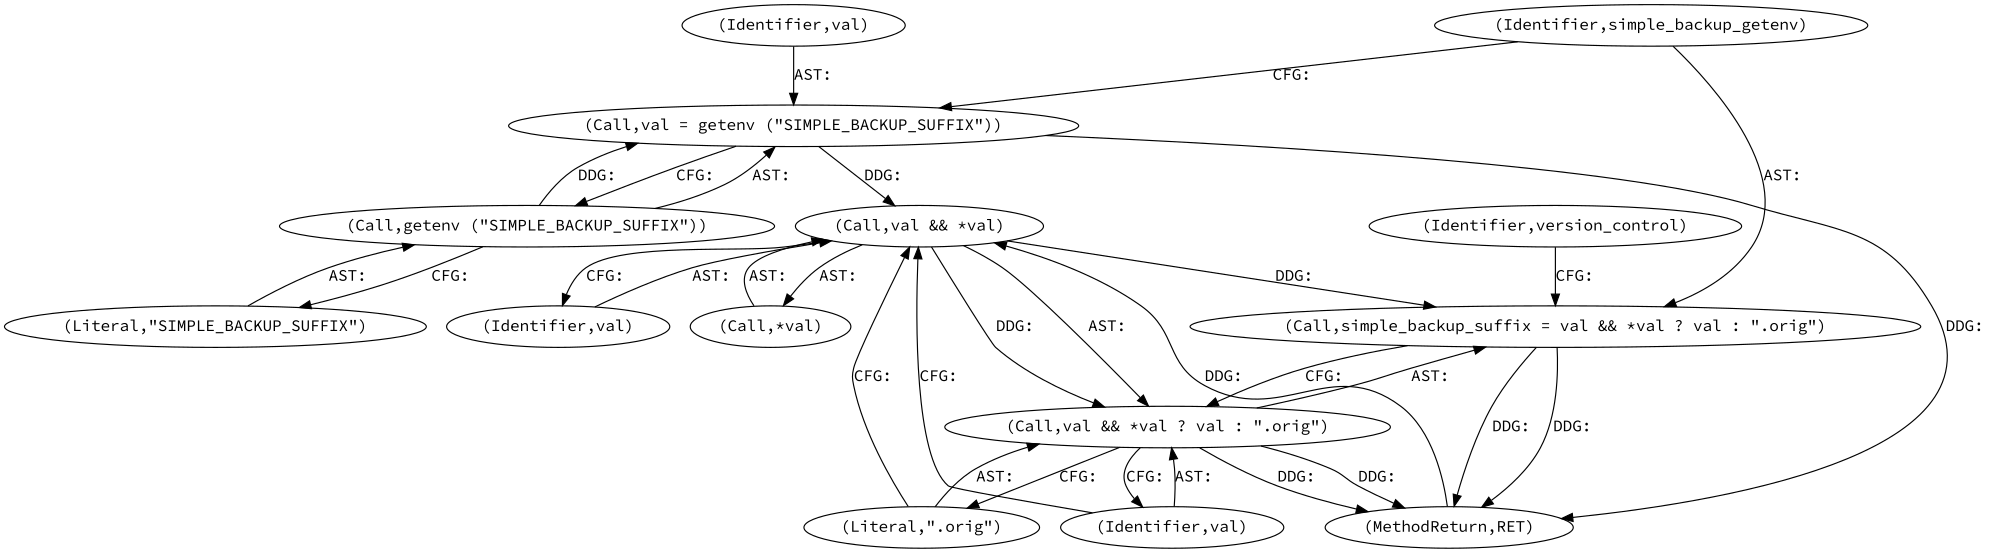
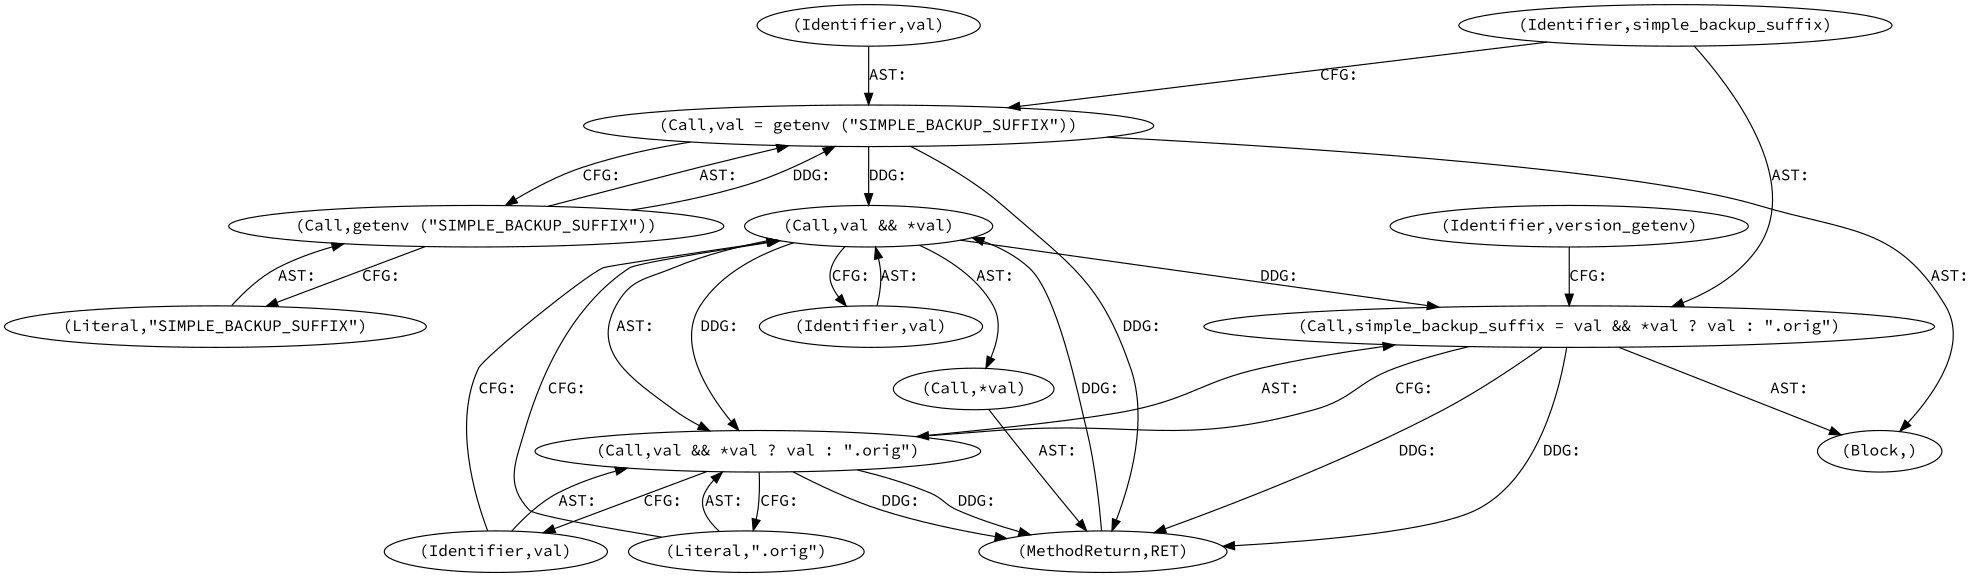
(1651, 25) -> (1675, 25)
(1555, 226) -> (1569, 226)
(755, 262) -> (1033, 466)
none -> (1880, 451)
